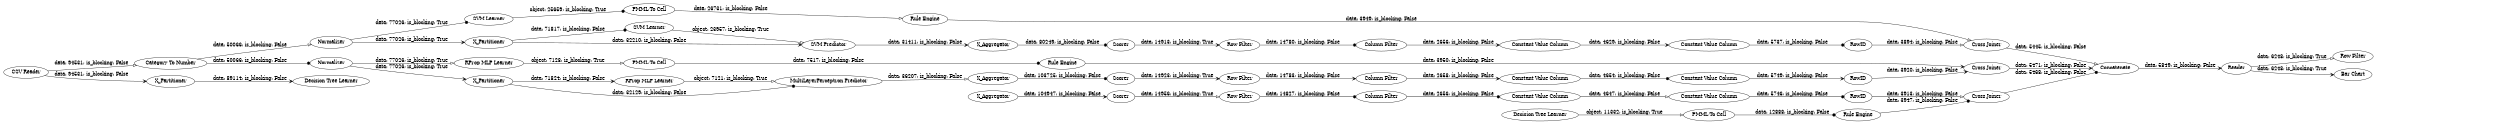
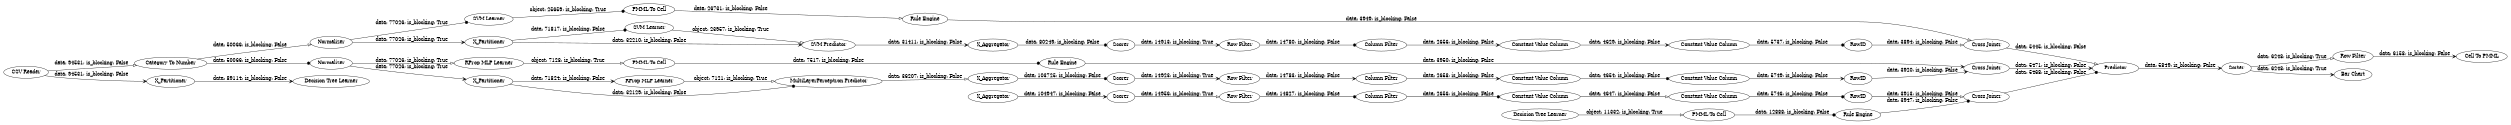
none -> (2482, 56)
(2115, 68) -> (2115, 68)
(2236, 68) -> (2236, 68)
